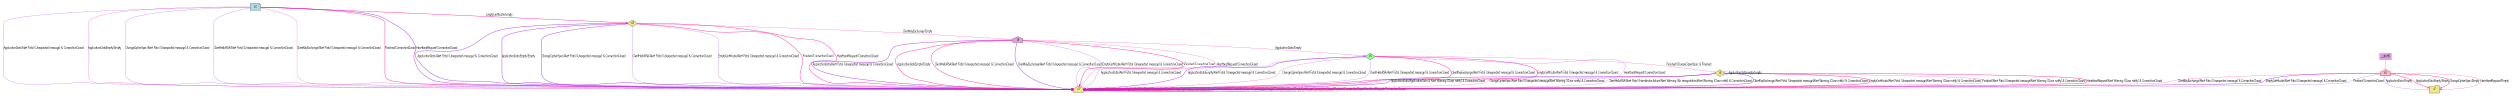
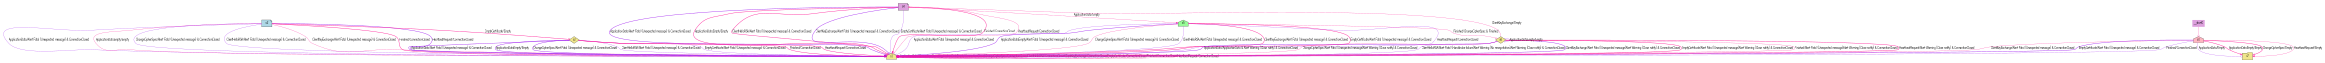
(443, 15) -> (420, 29)
(824, 29) -> (1208, 13)
(1018, 40) -> (903, 7)
(1370, 57) -> (1183, 23)
